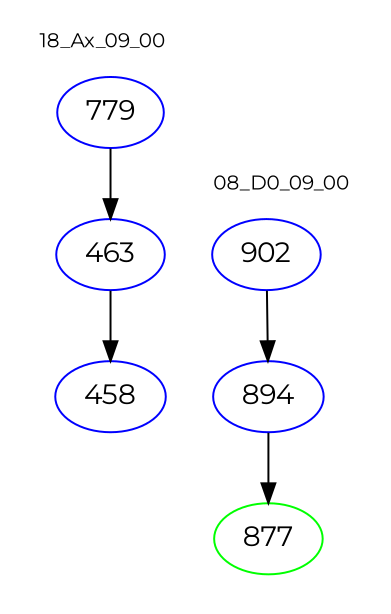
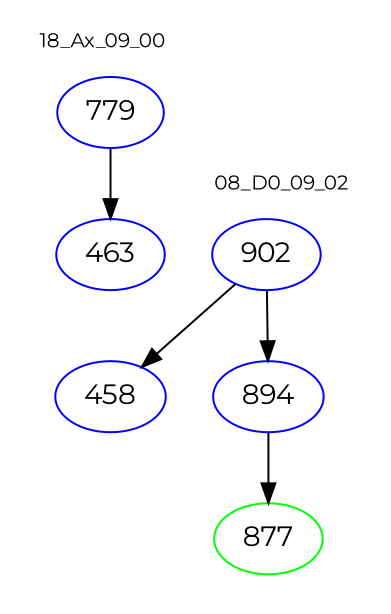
(282, 185) -> (282, 185)
(111, 316) -> (210, 307)
